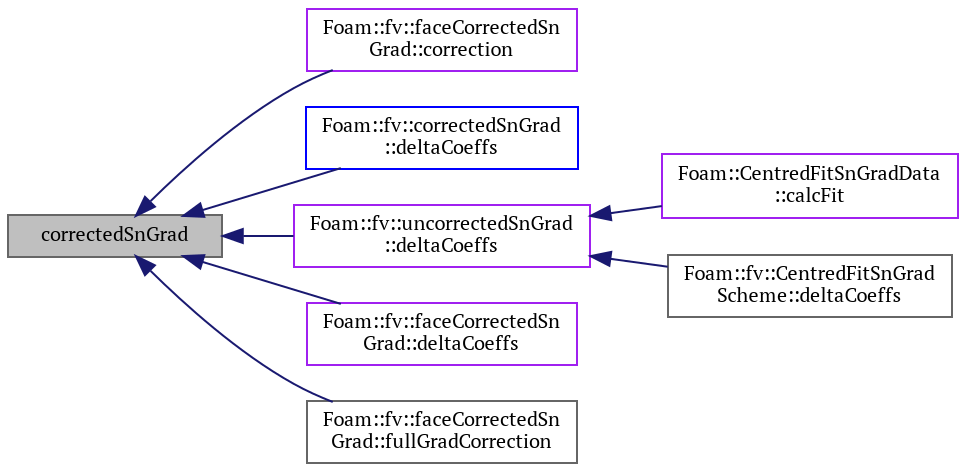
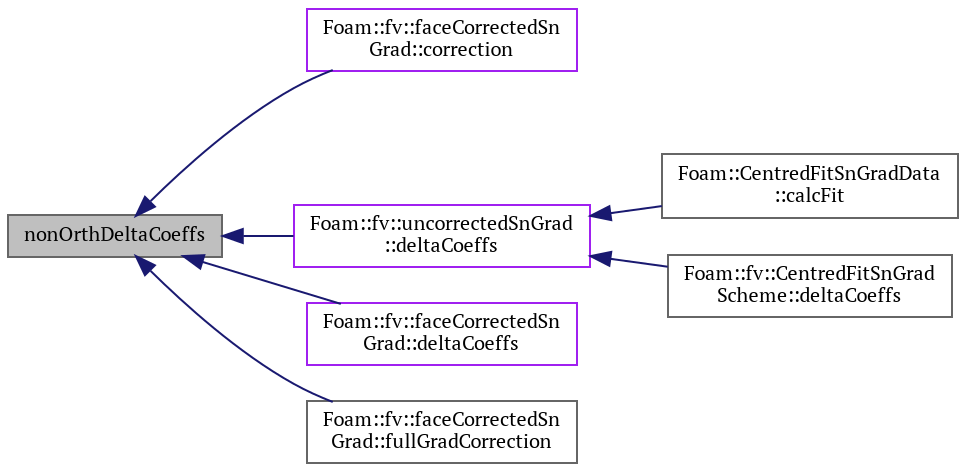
(442, 138) -> none
(810, 186) -> (810, 186)
(115, 236) -> (115, 236)
